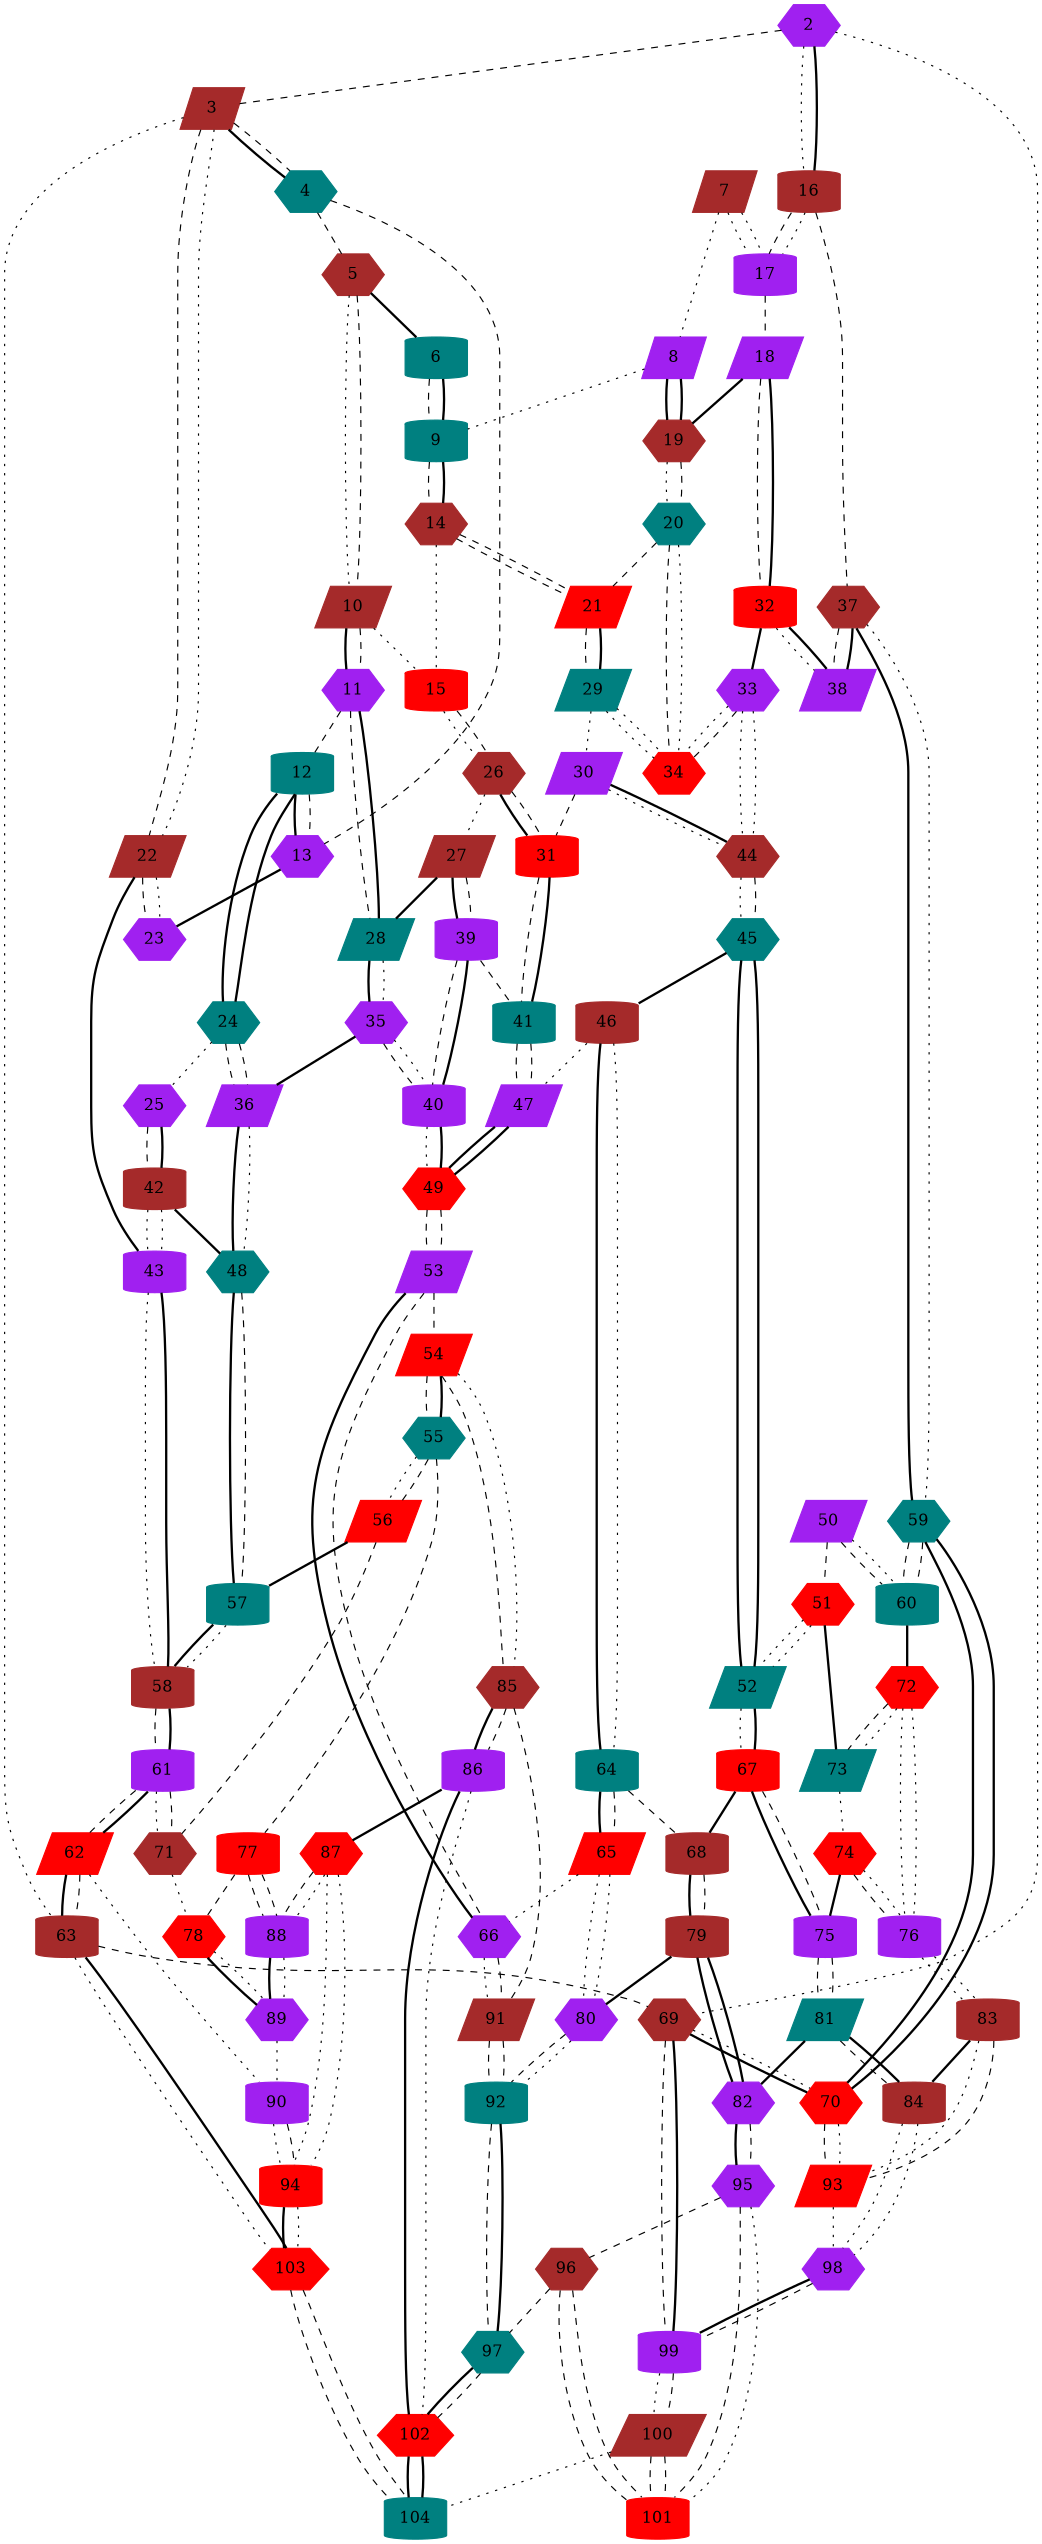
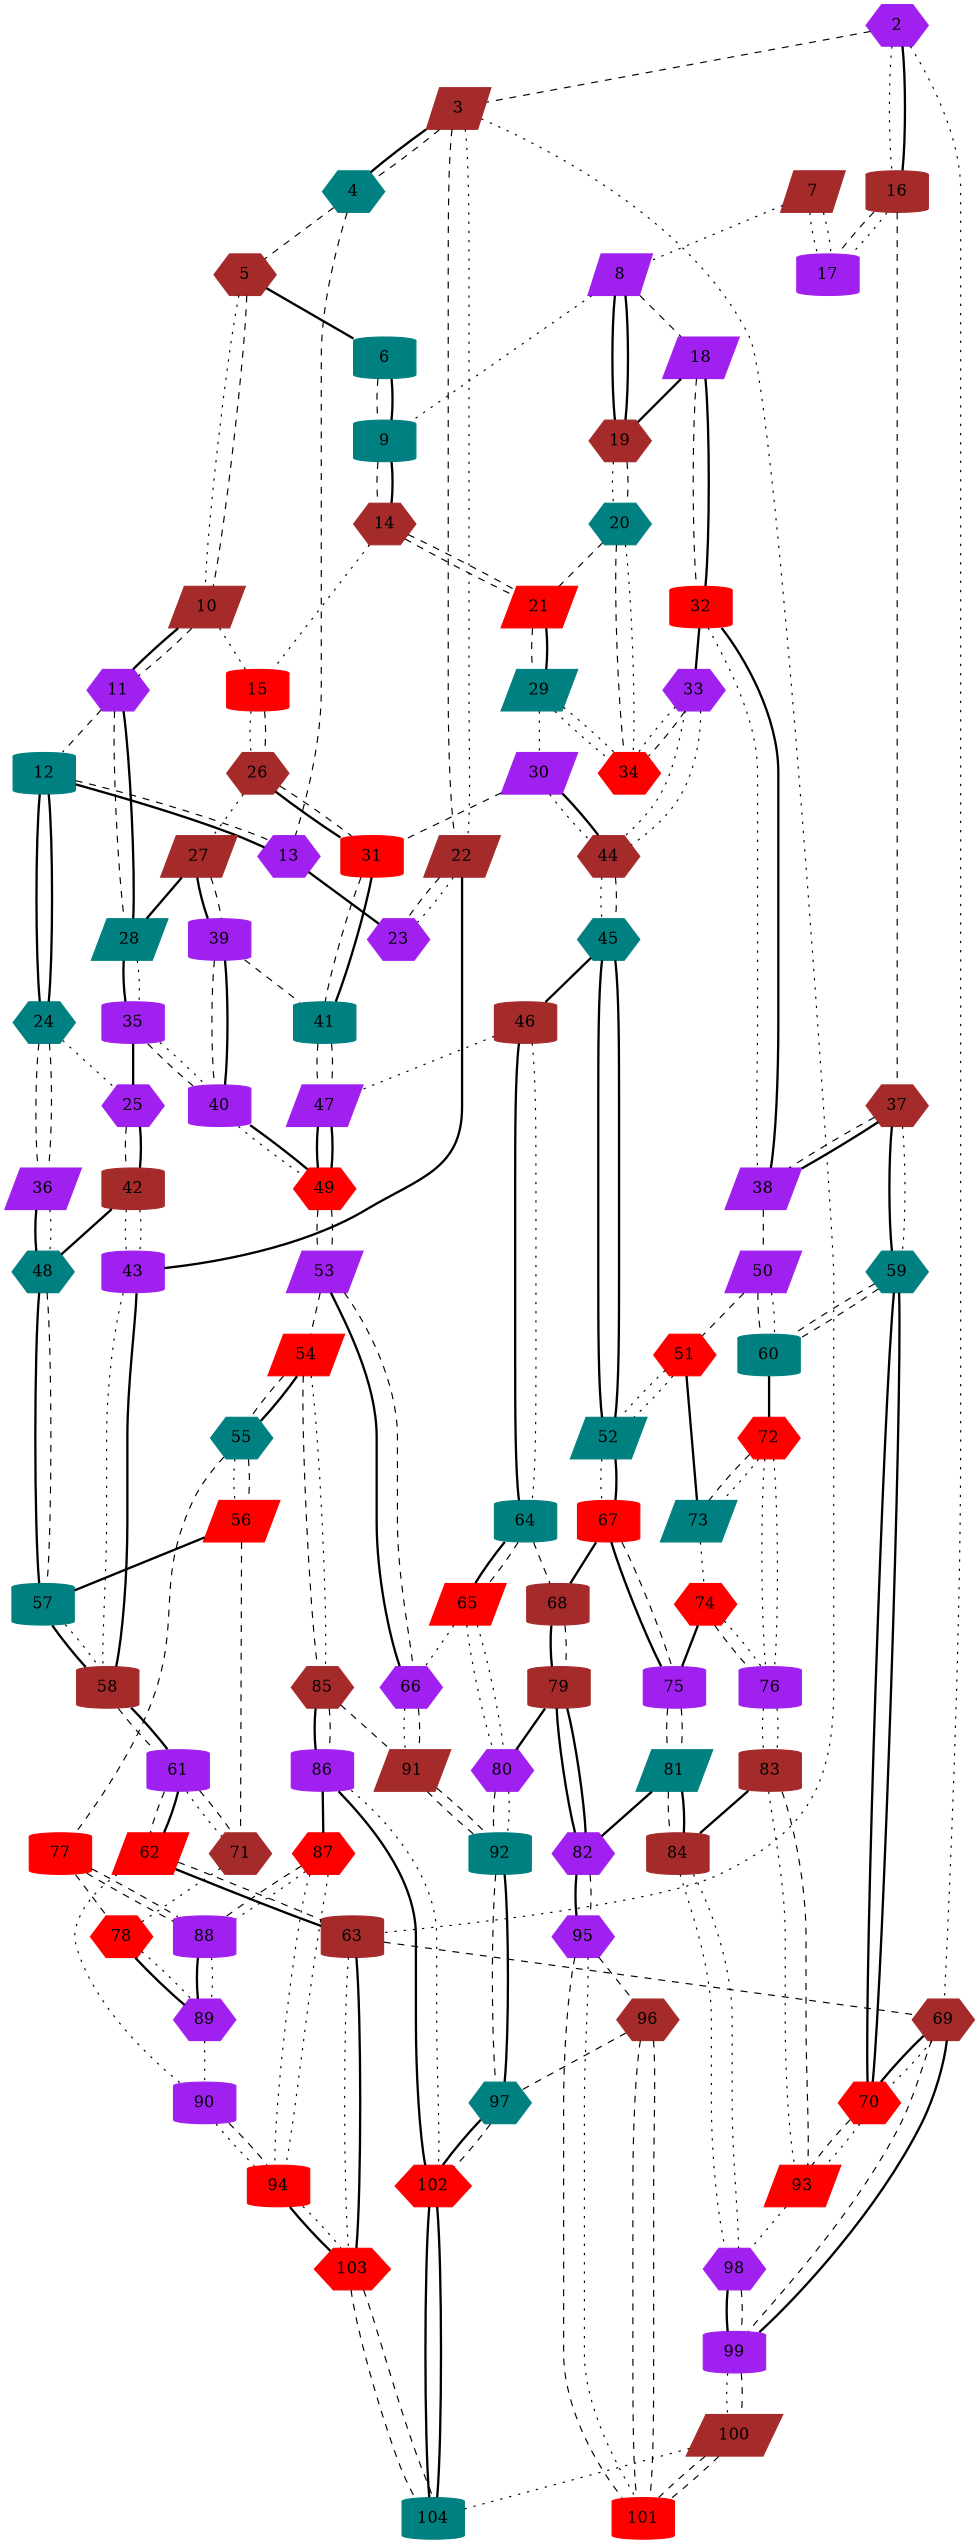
(765, 316) -> (660, 316)
(376, 1023) -> (133, 1023)
(316, 1061) -> (133, 1064)
none -> (763, 1230)
